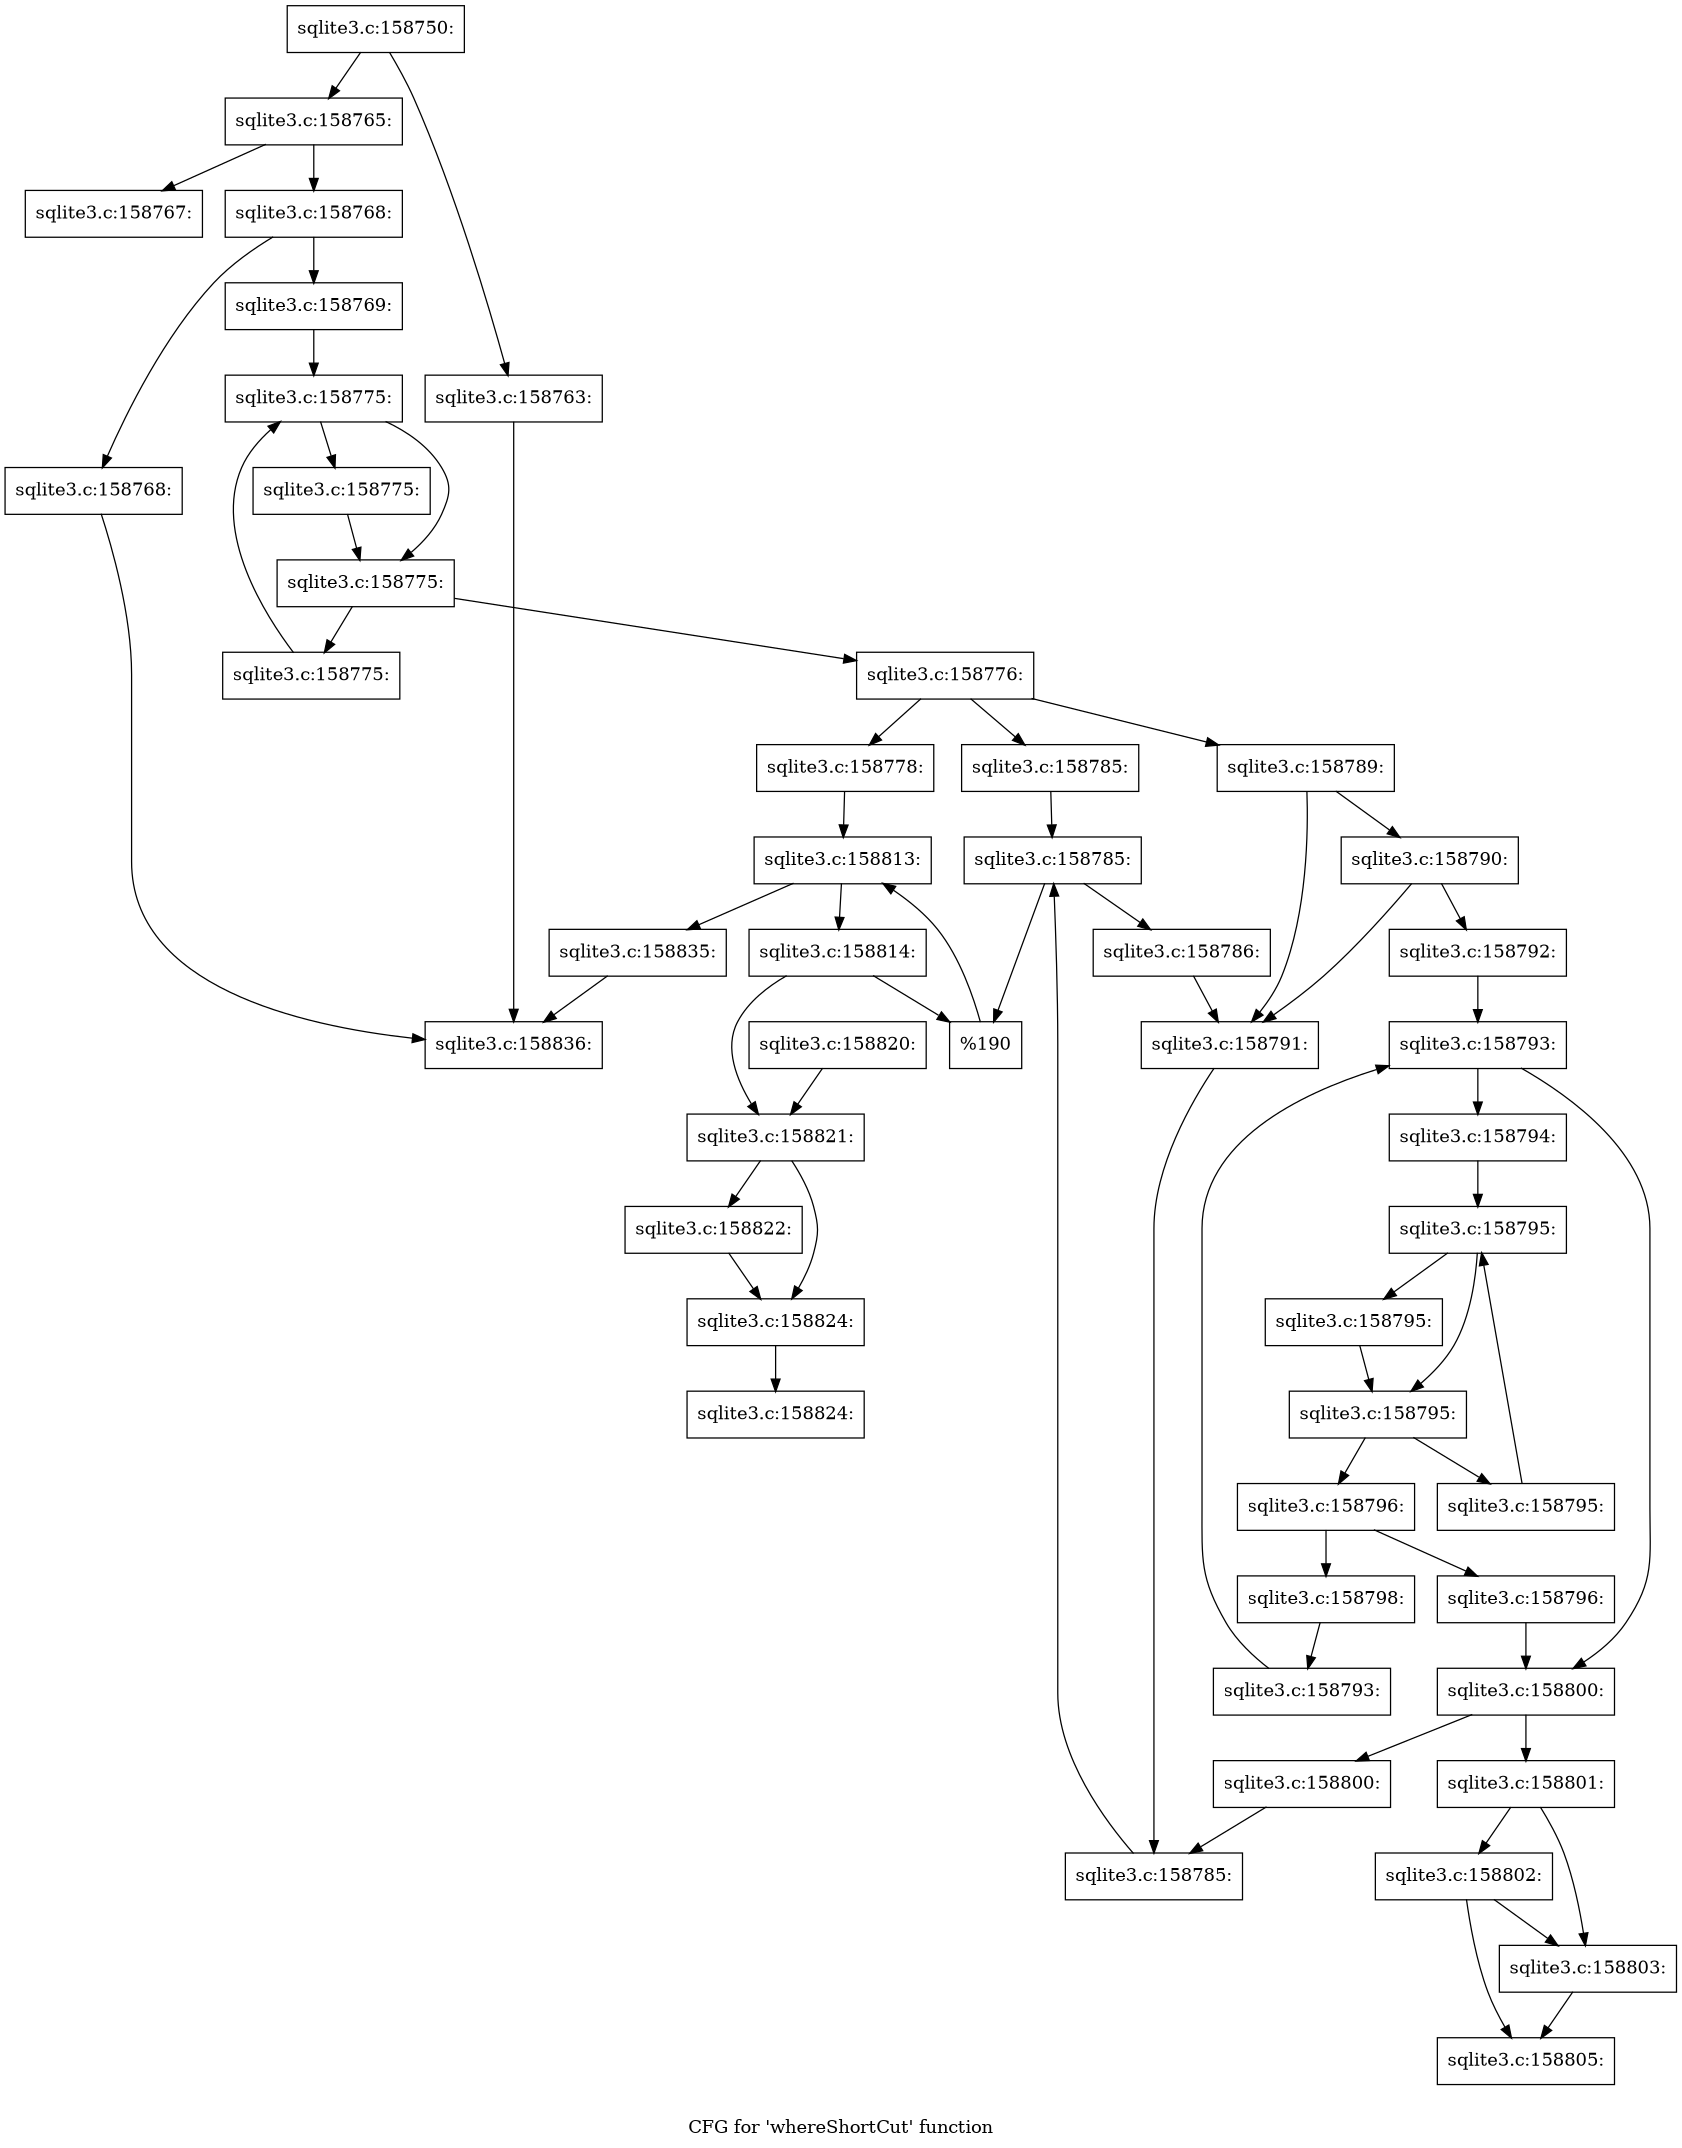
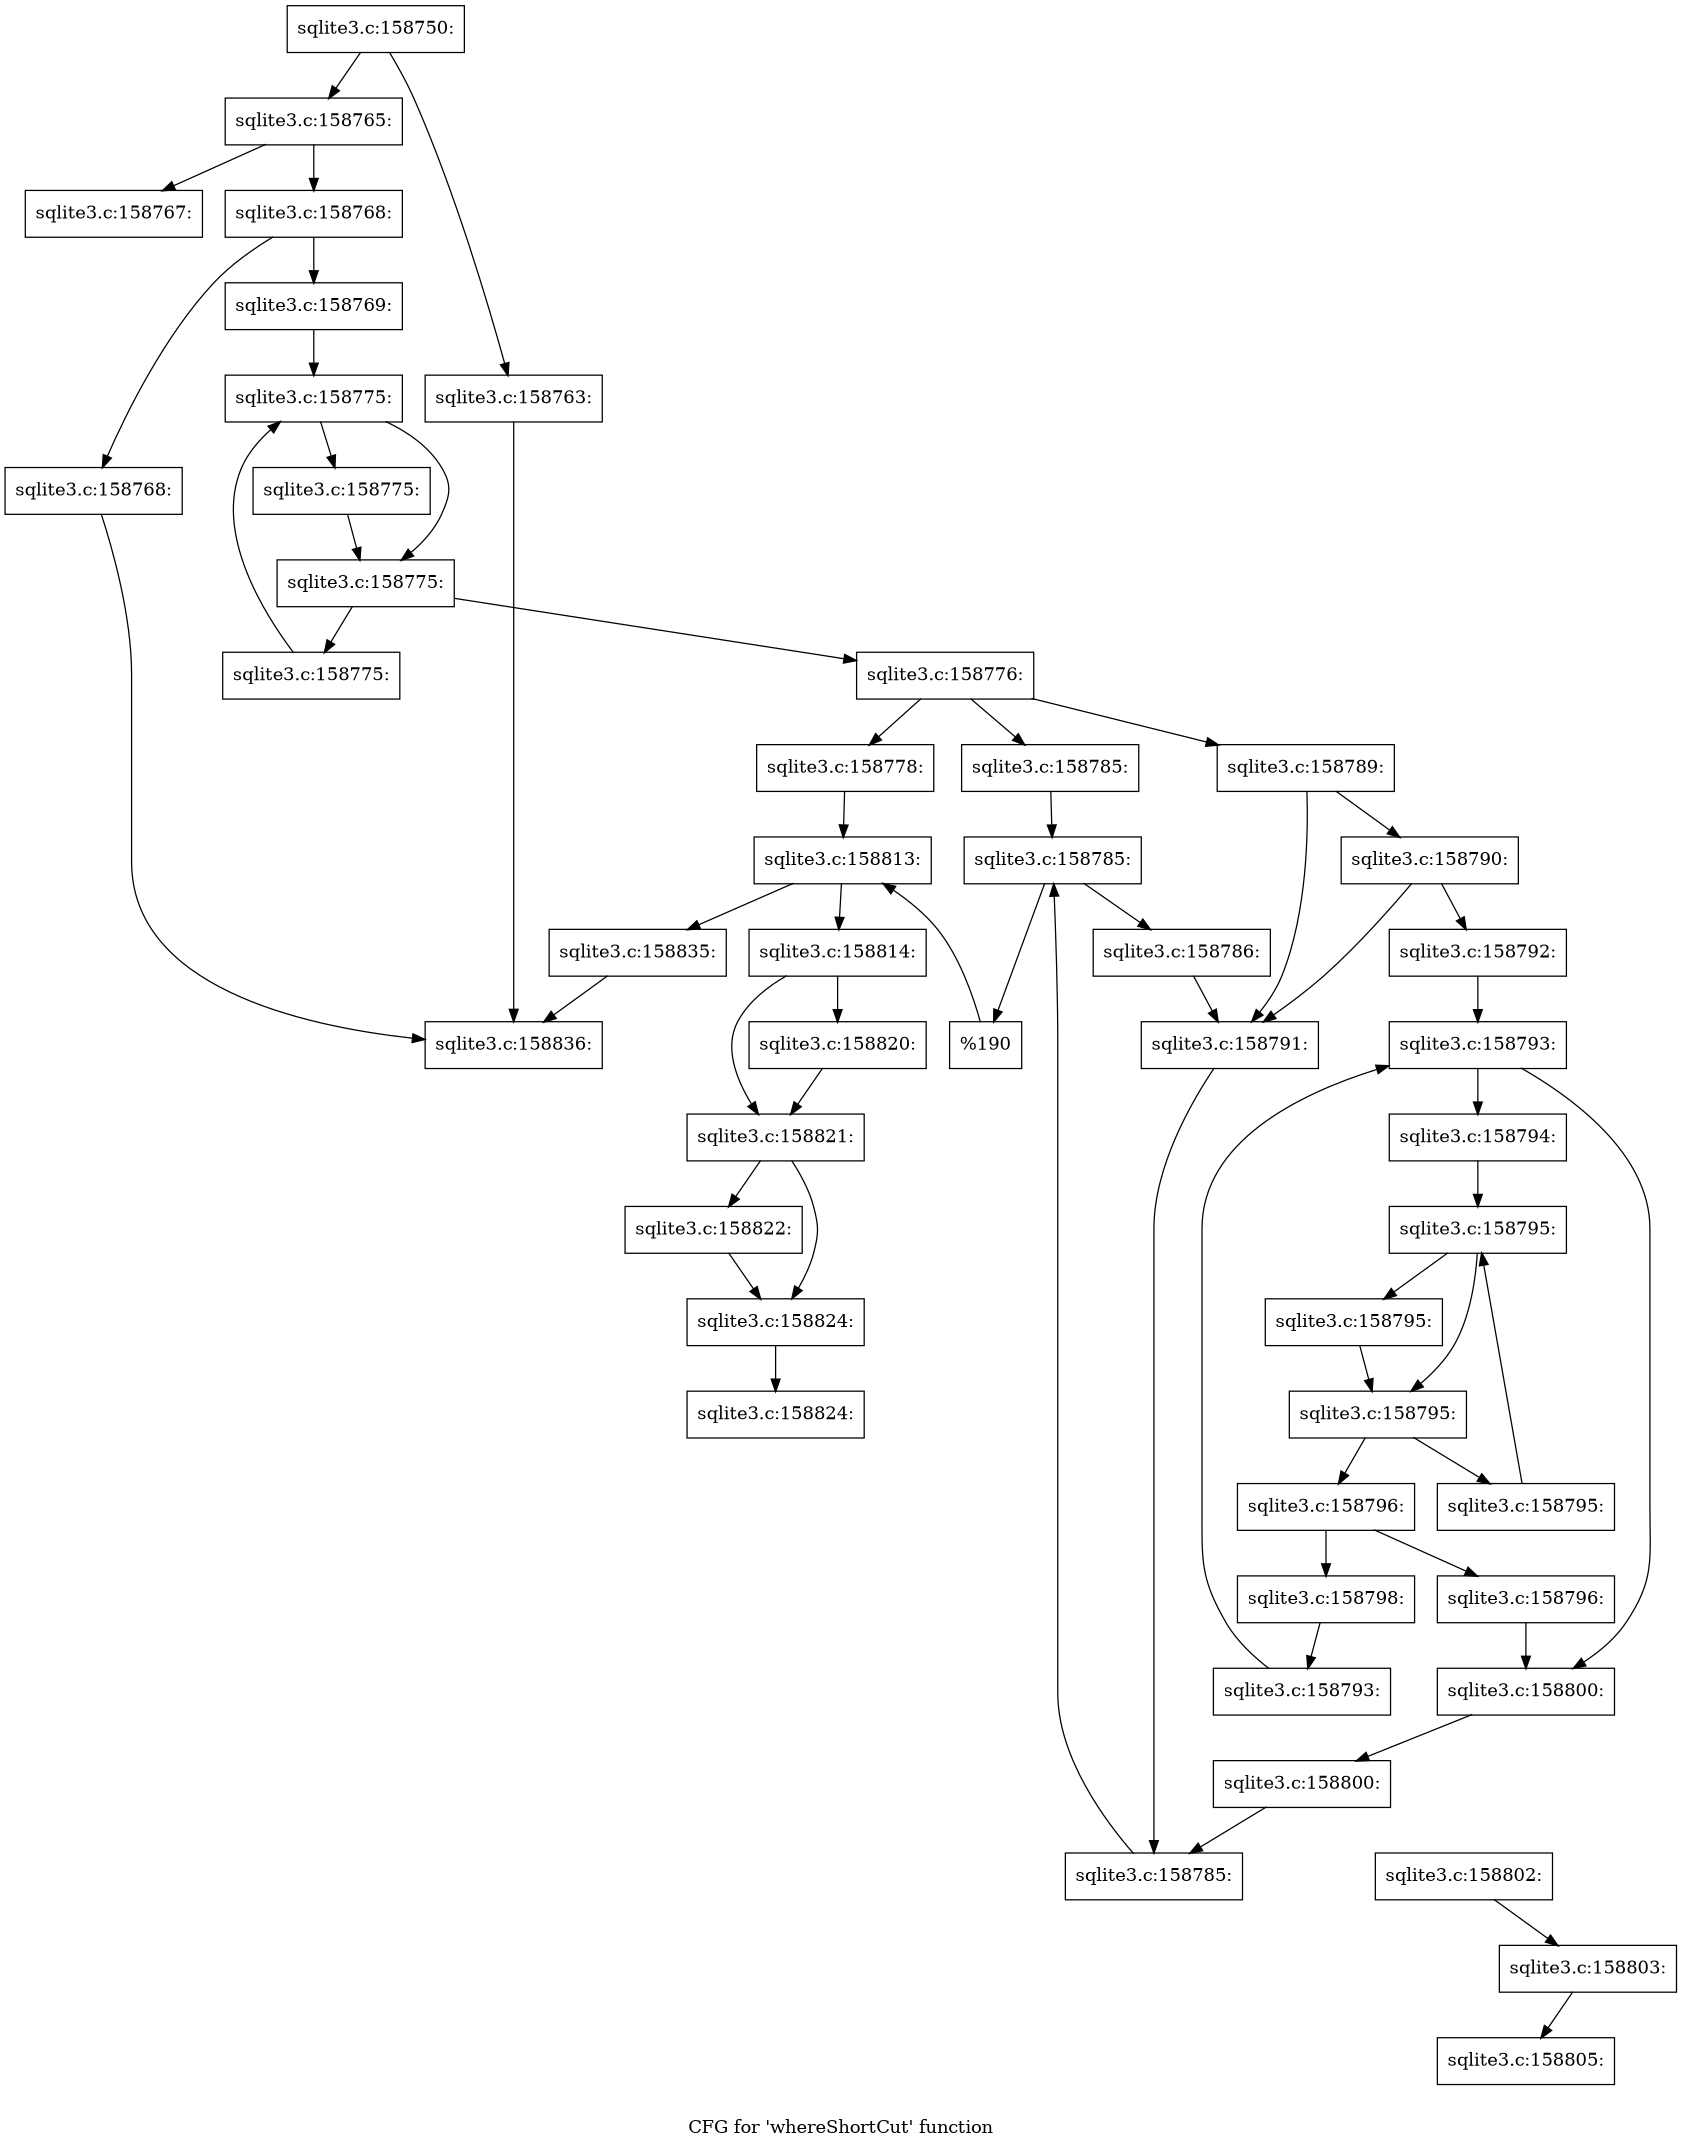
(906, 995) -> (838, 993)
(1526, 1784) -> none
(1479, 1965) -> none
